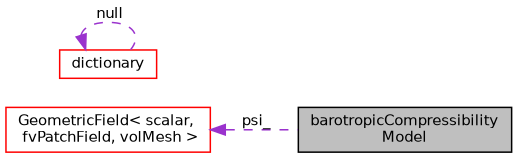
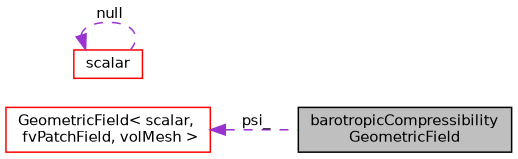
(108, 64) -> (108, 64)
(405, 130) -> (405, 130)
